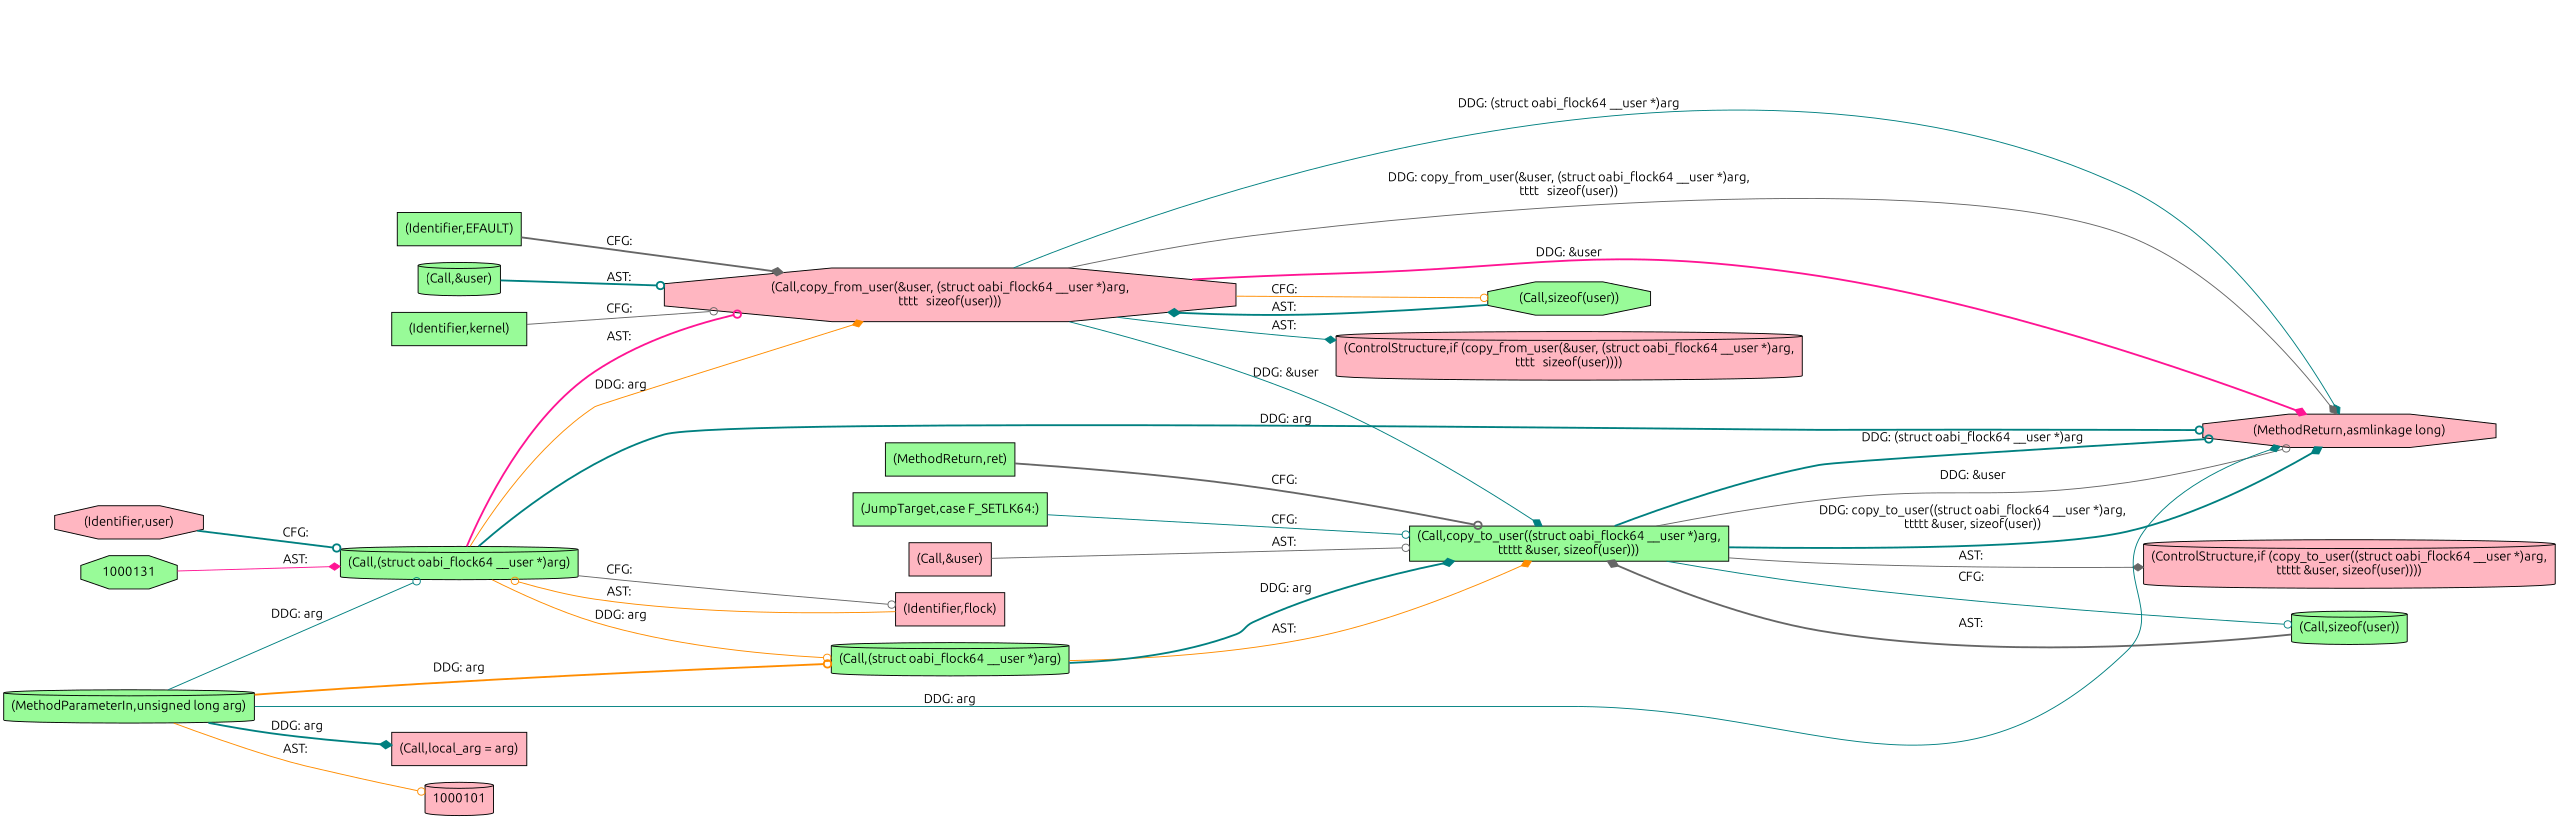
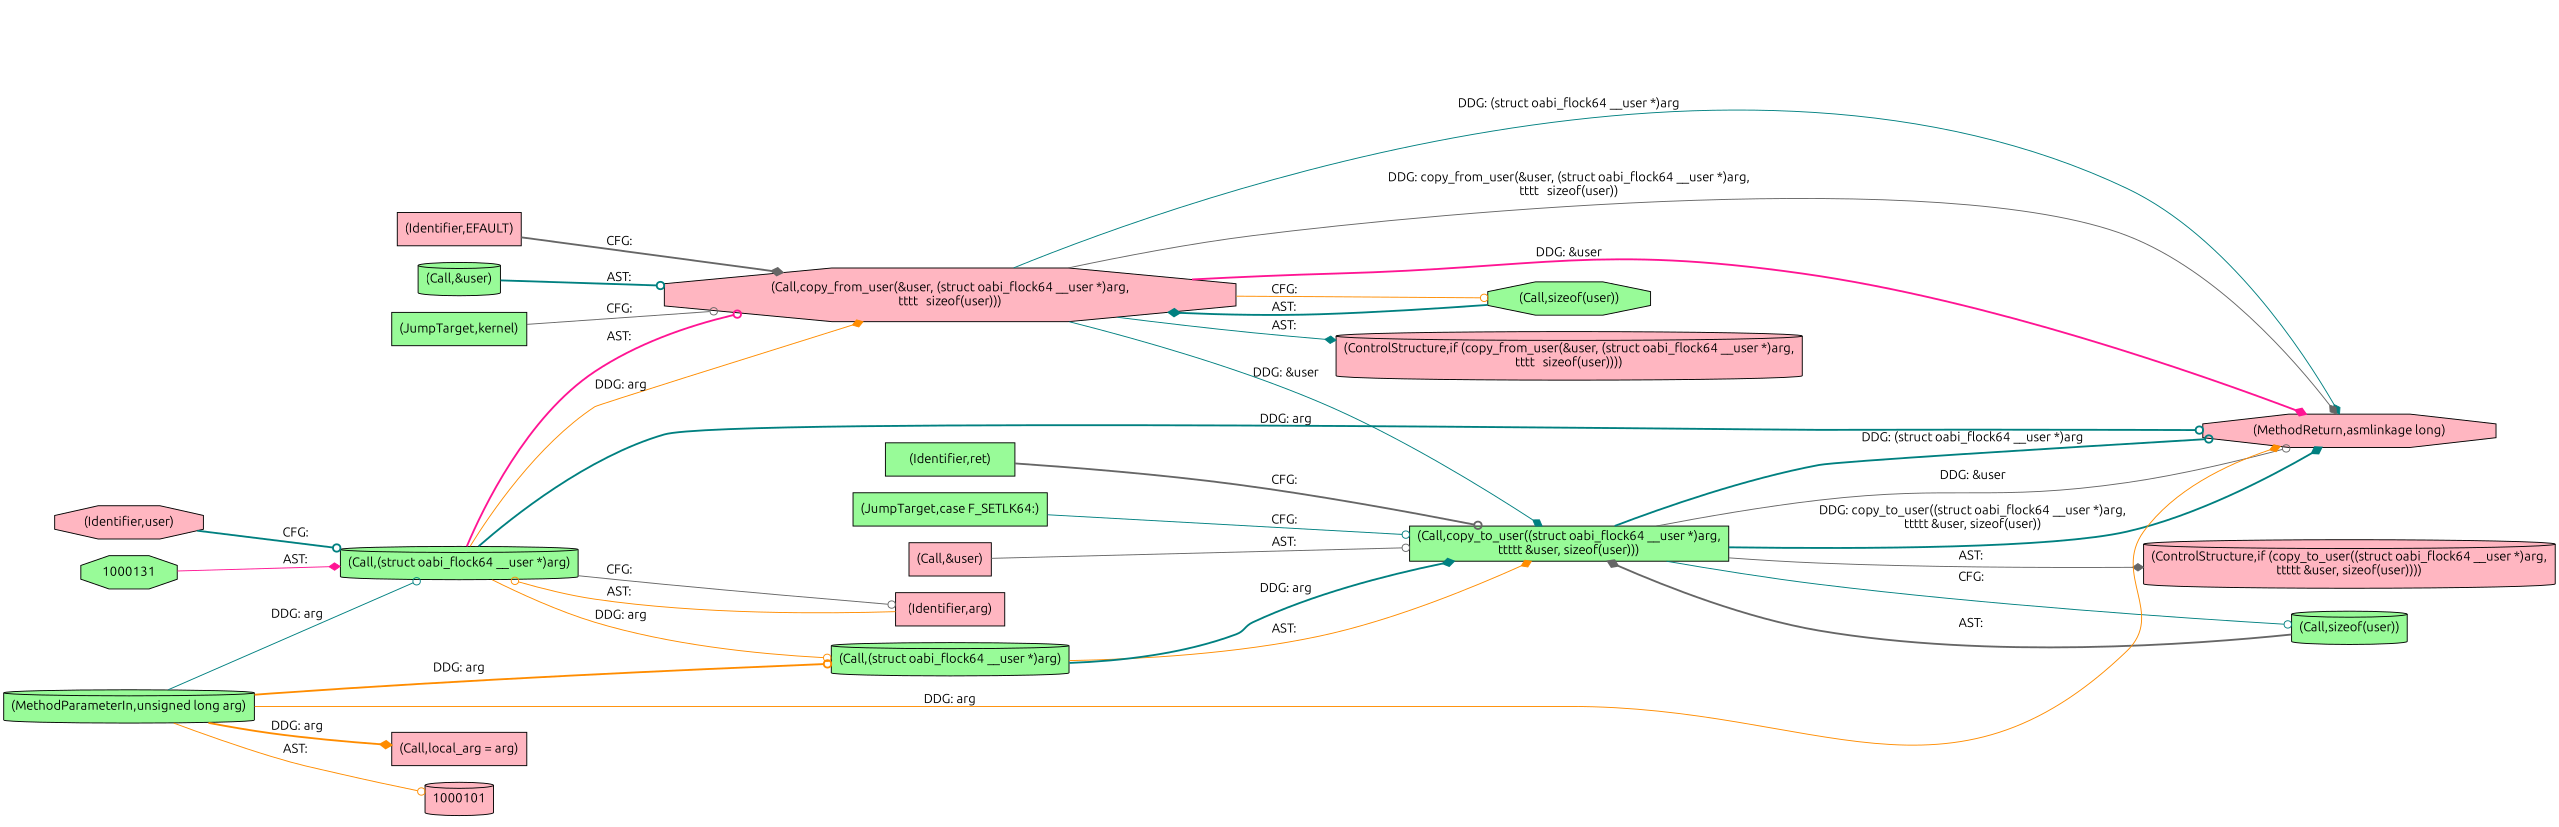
(459, 229) -> (459, 229)
(459, 329) -> (459, 329)
(950, 459) -> (950, 459)
(950, 609) -> (950, 609)
(1344, 706) -> (1344, 706)
(294, 736) -> (294, 736)
